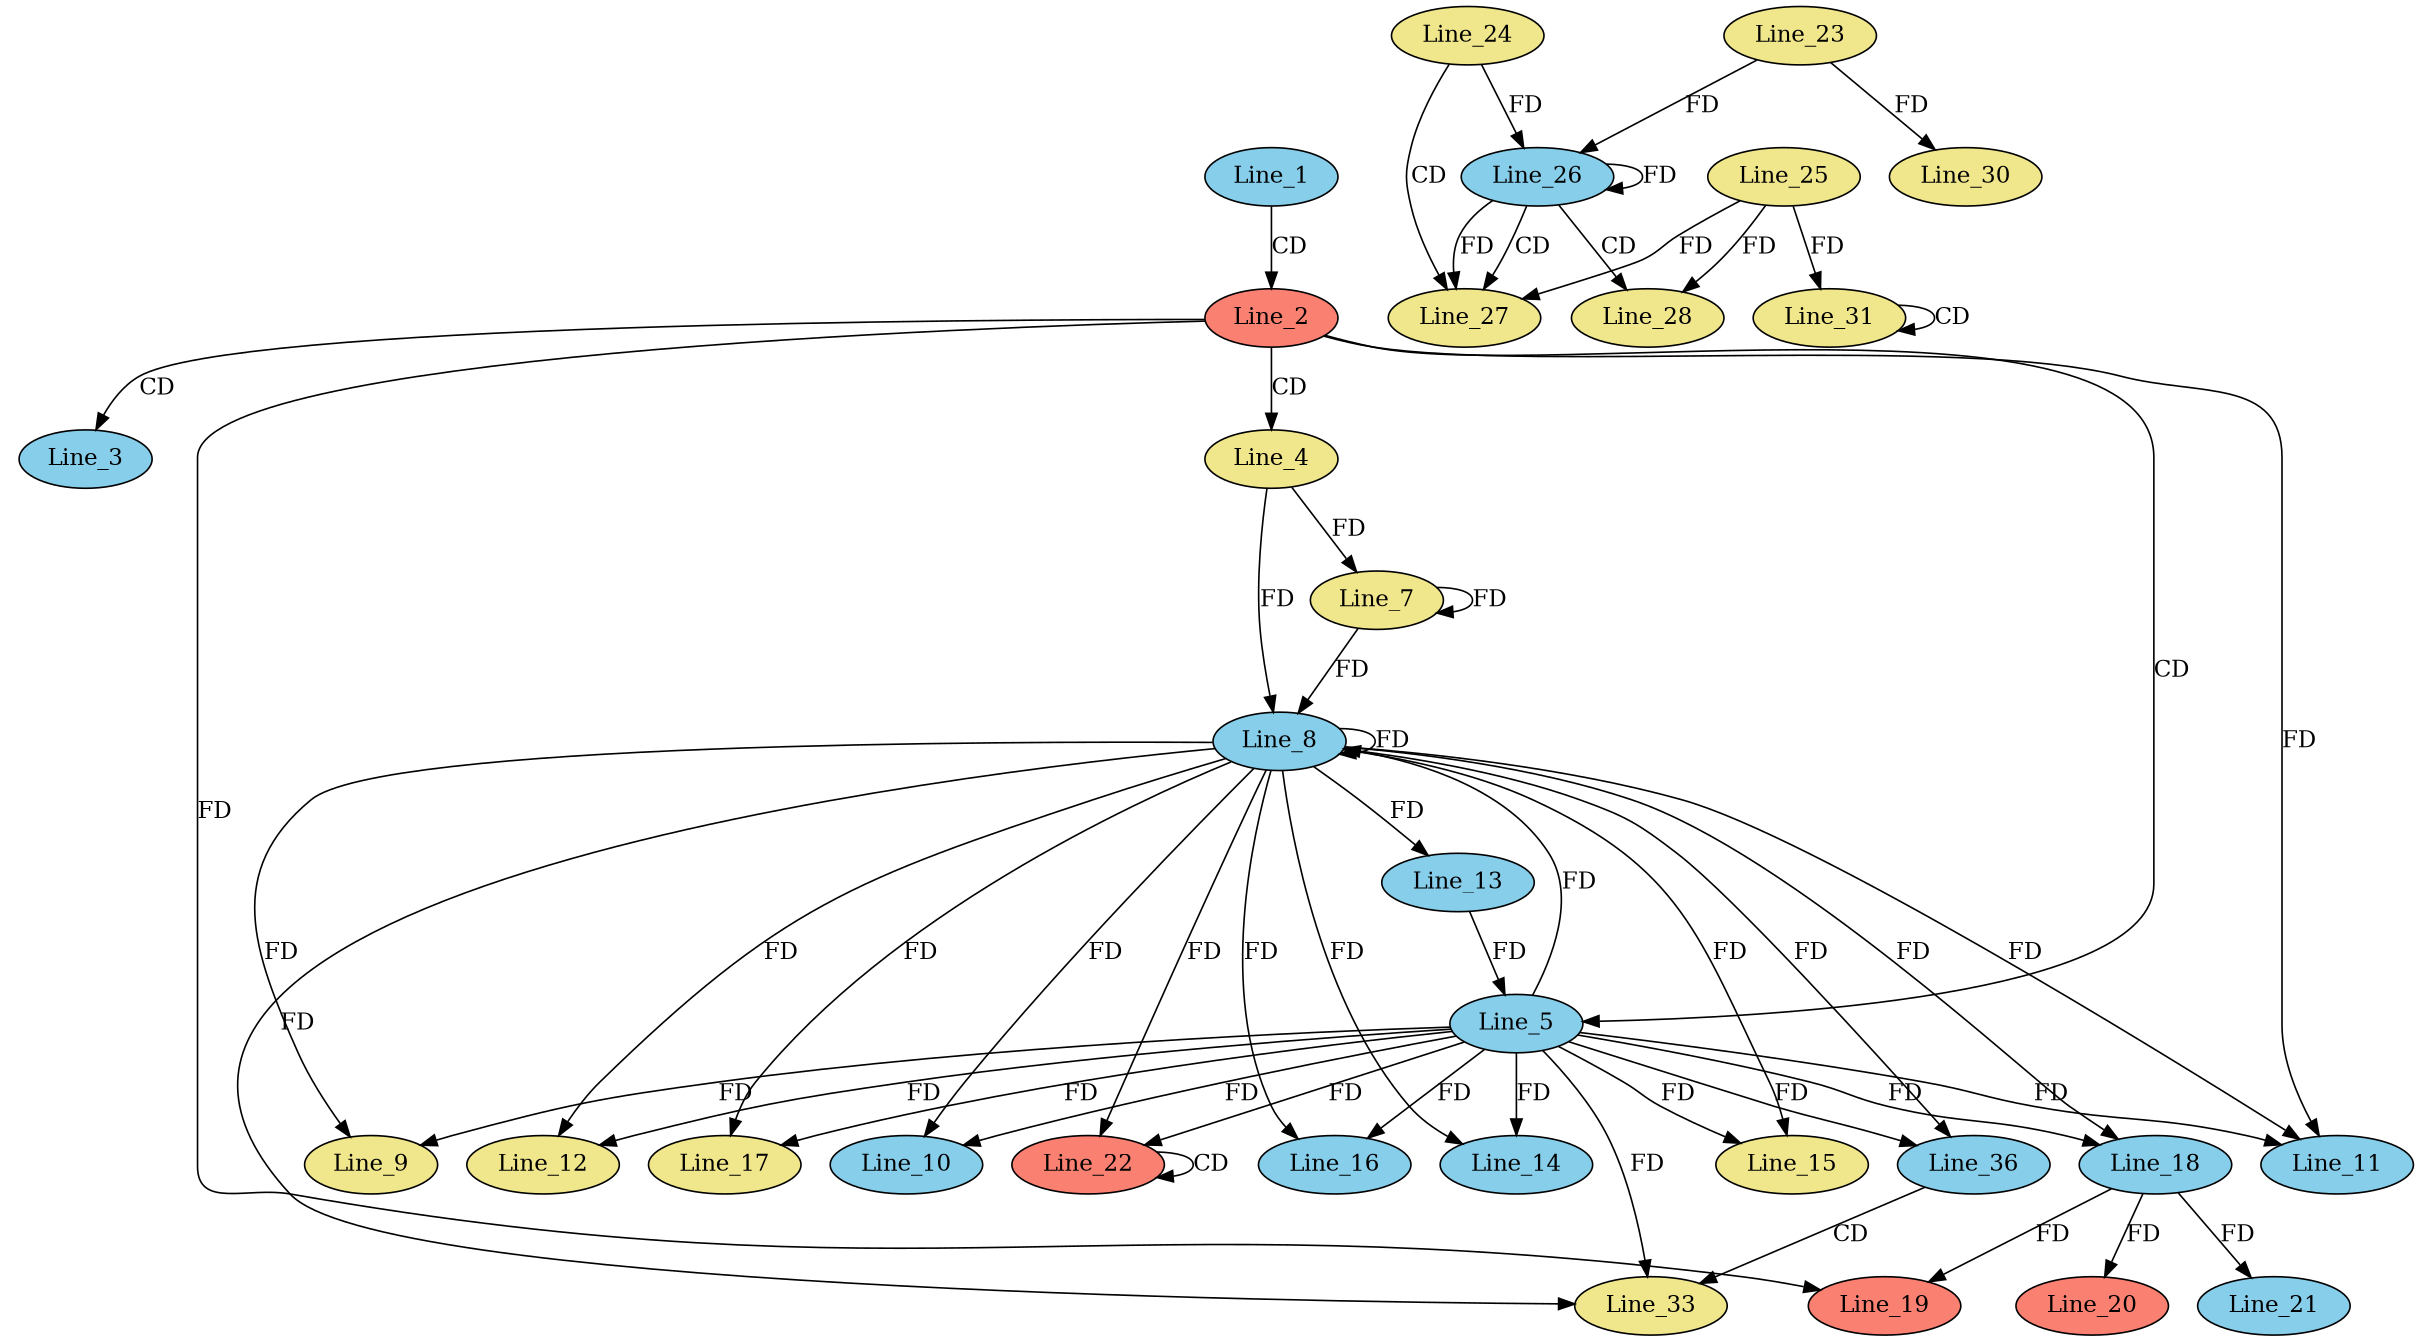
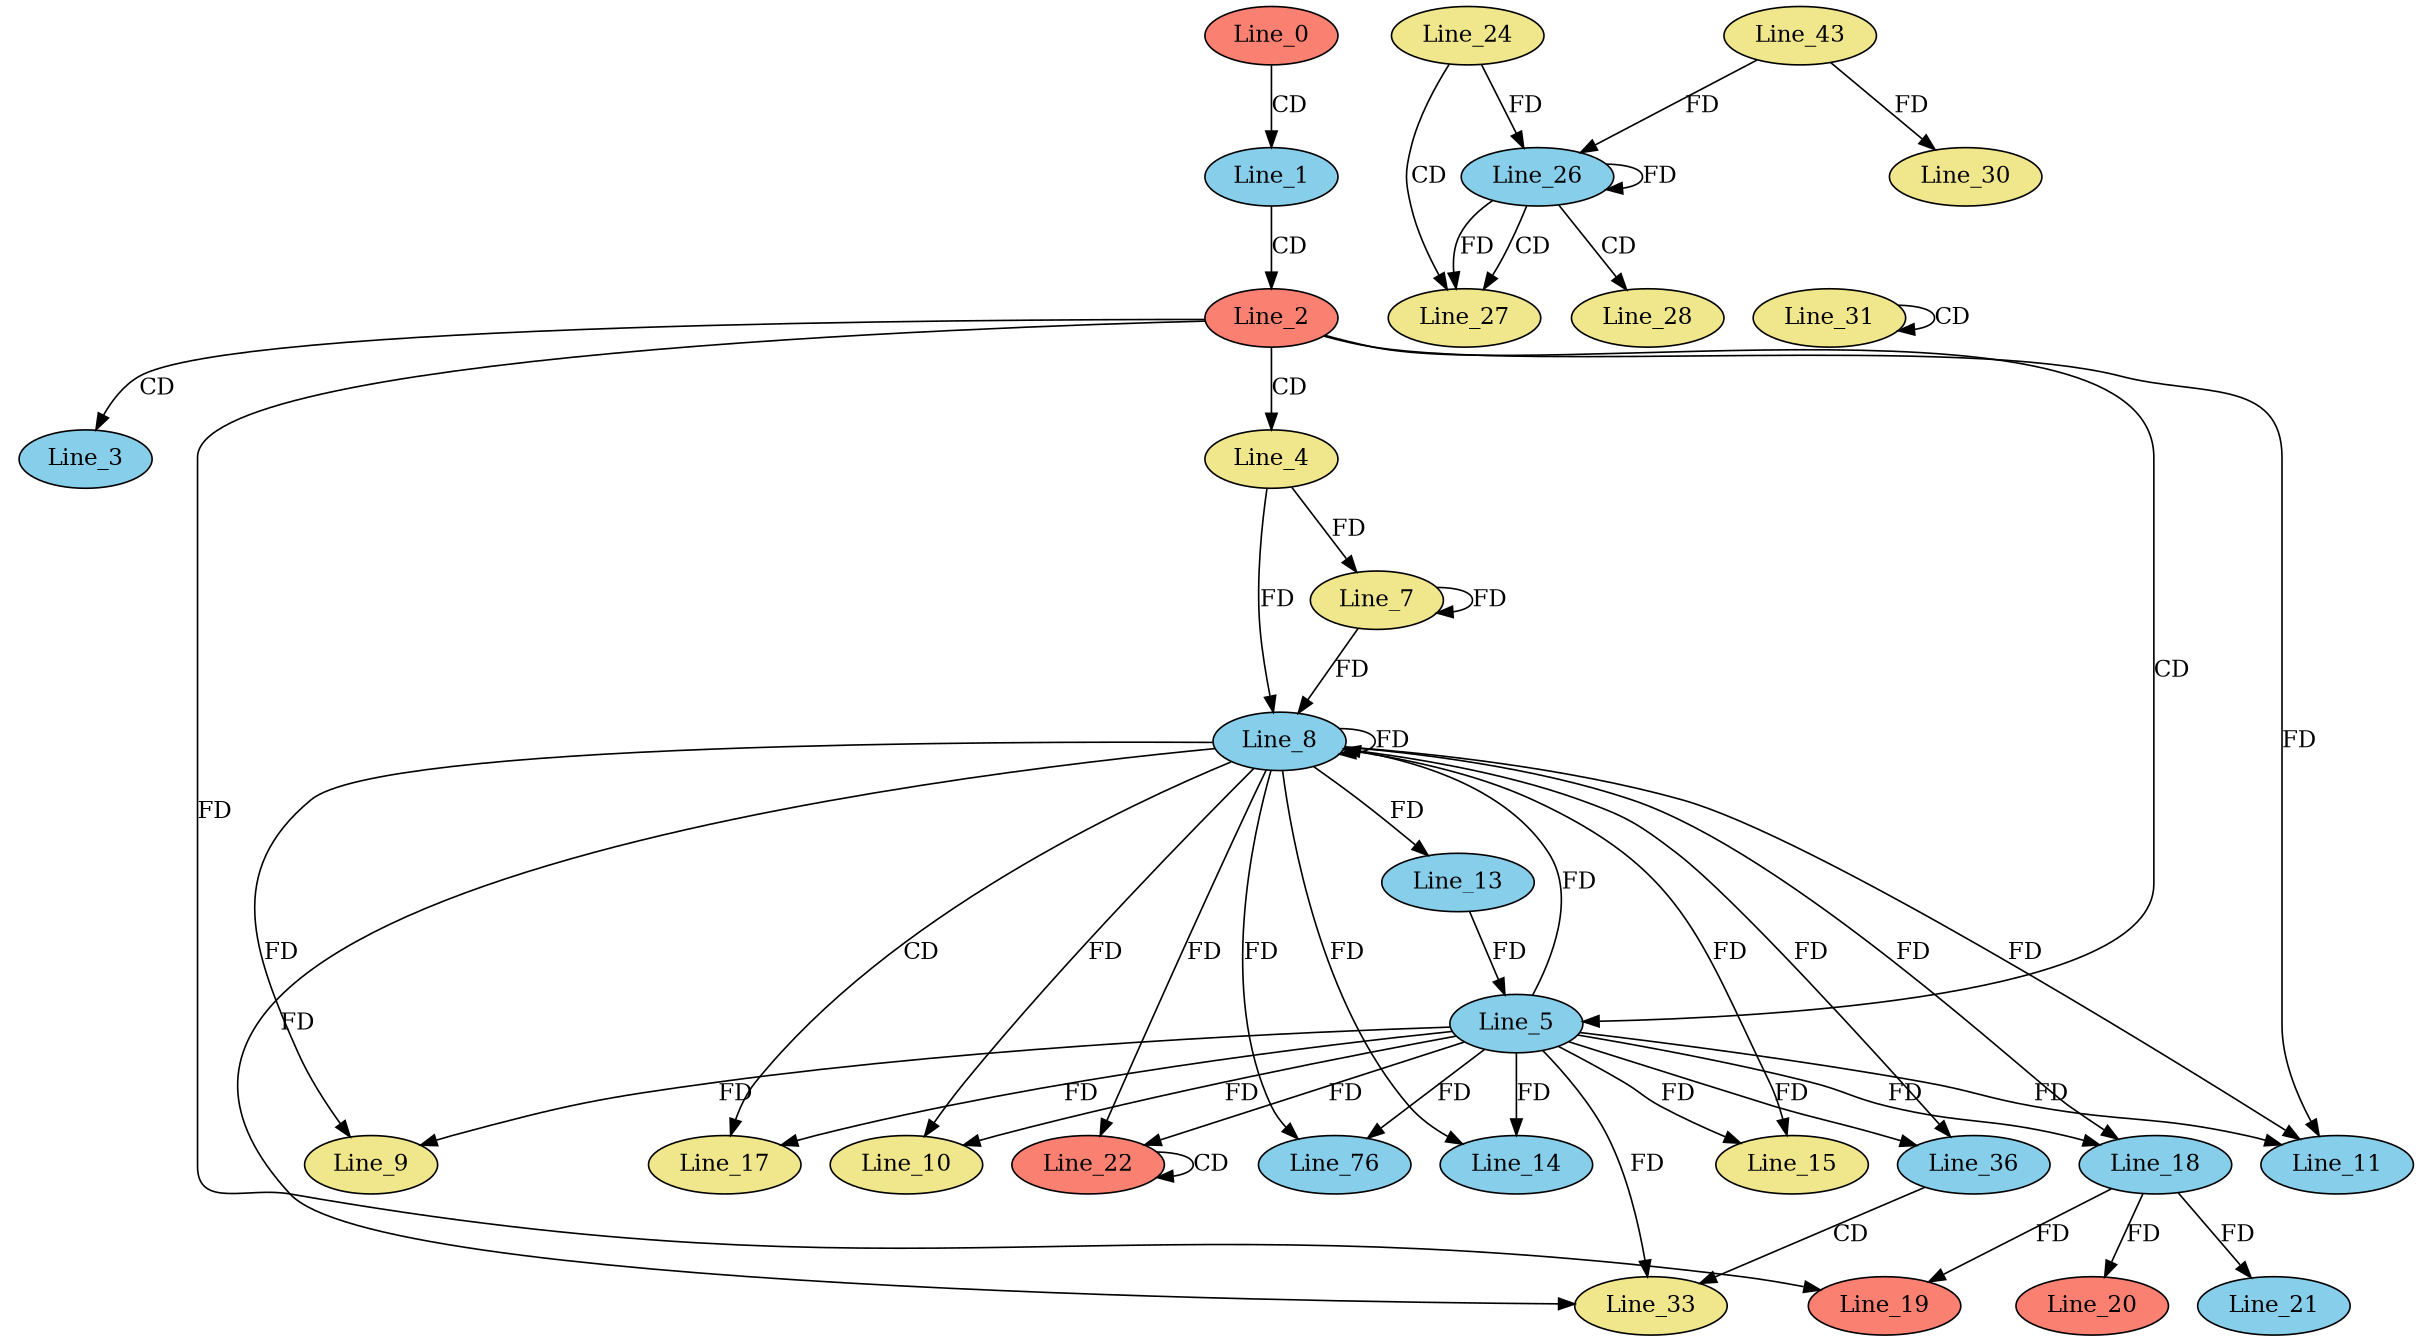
none -> (1271, 36)
(1800, 36) -> (1800, 36)
(1784, 177) -> none
(921, 953) -> (921, 953)
(543, 1165) -> none
(906, 1165) -> (906, 1165)
(1335, 1165) -> (1335, 1165)
